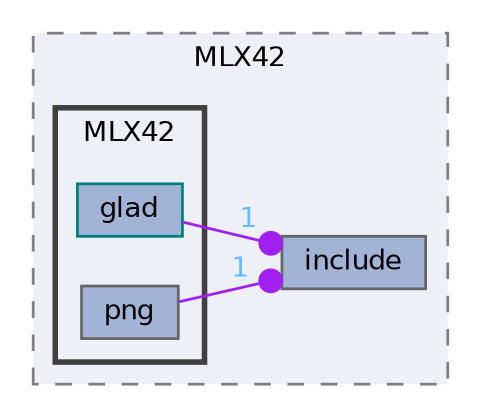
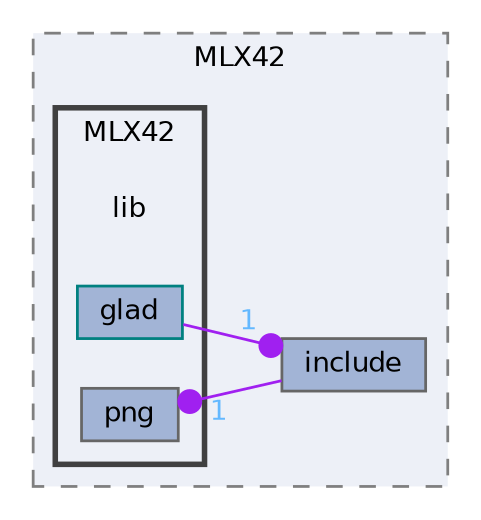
none -> (130, 210)
(221, 292) -> (241, 390)
